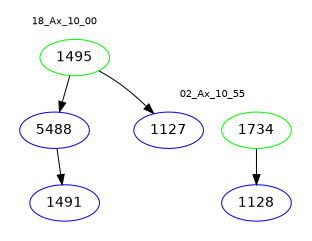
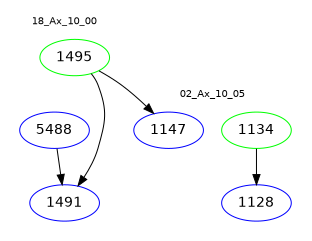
(66, 89) -> (103, 126)
(213, 94) -> (213, 94)
(169, 130) -> (169, 130)
(256, 130) -> (256, 130)
